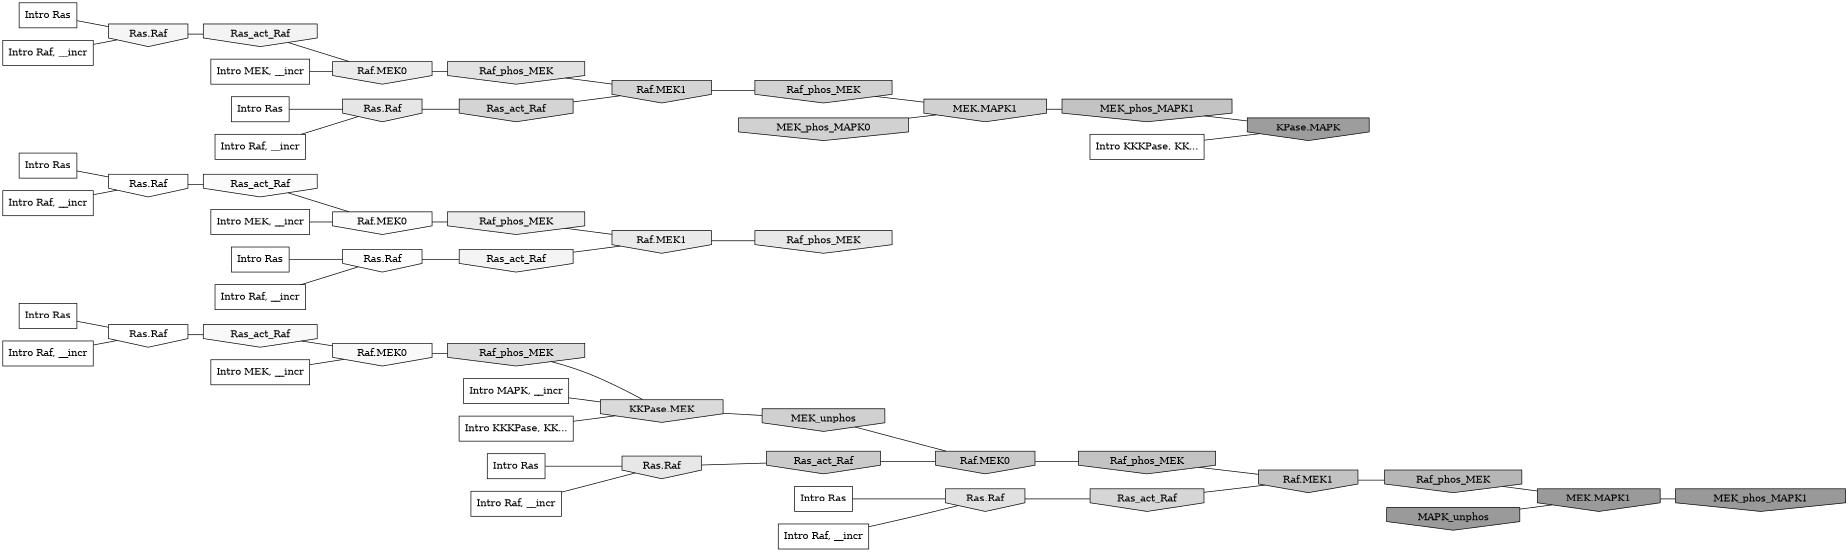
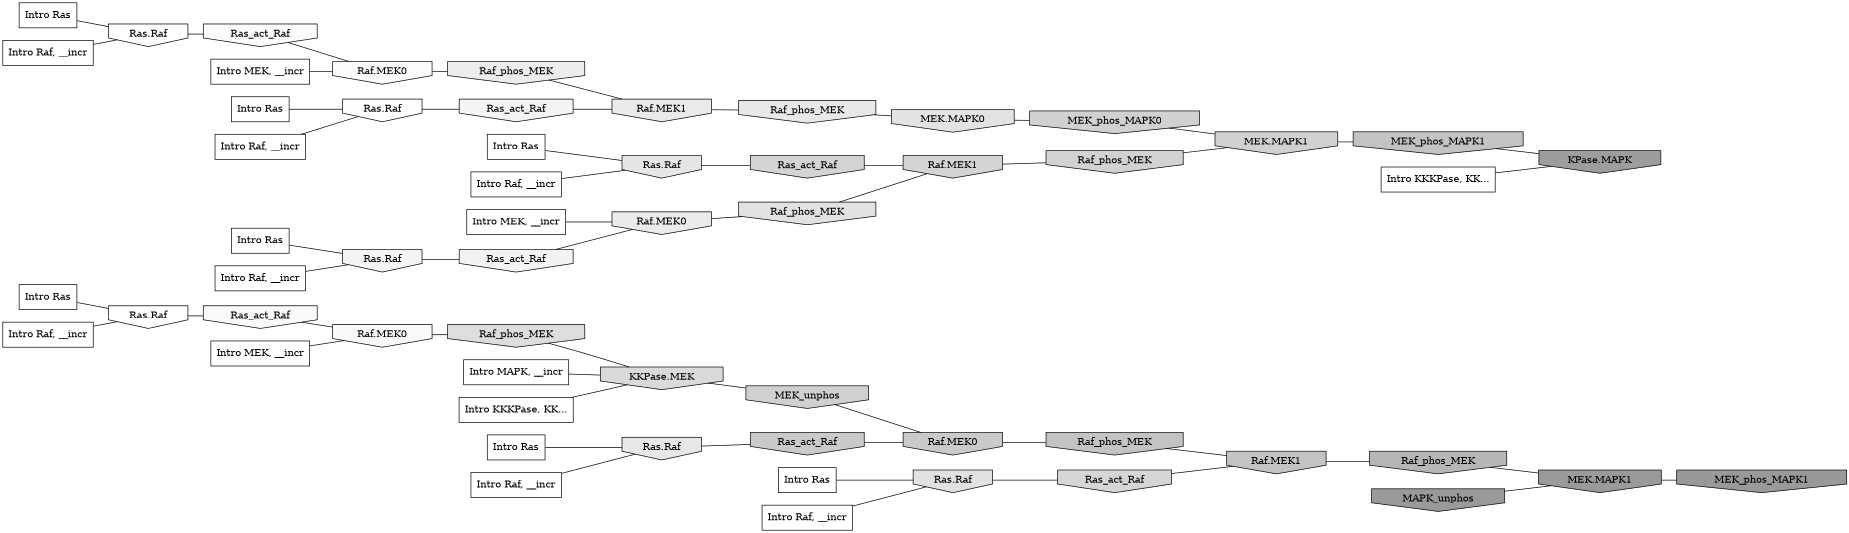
none -> (953, 120)
